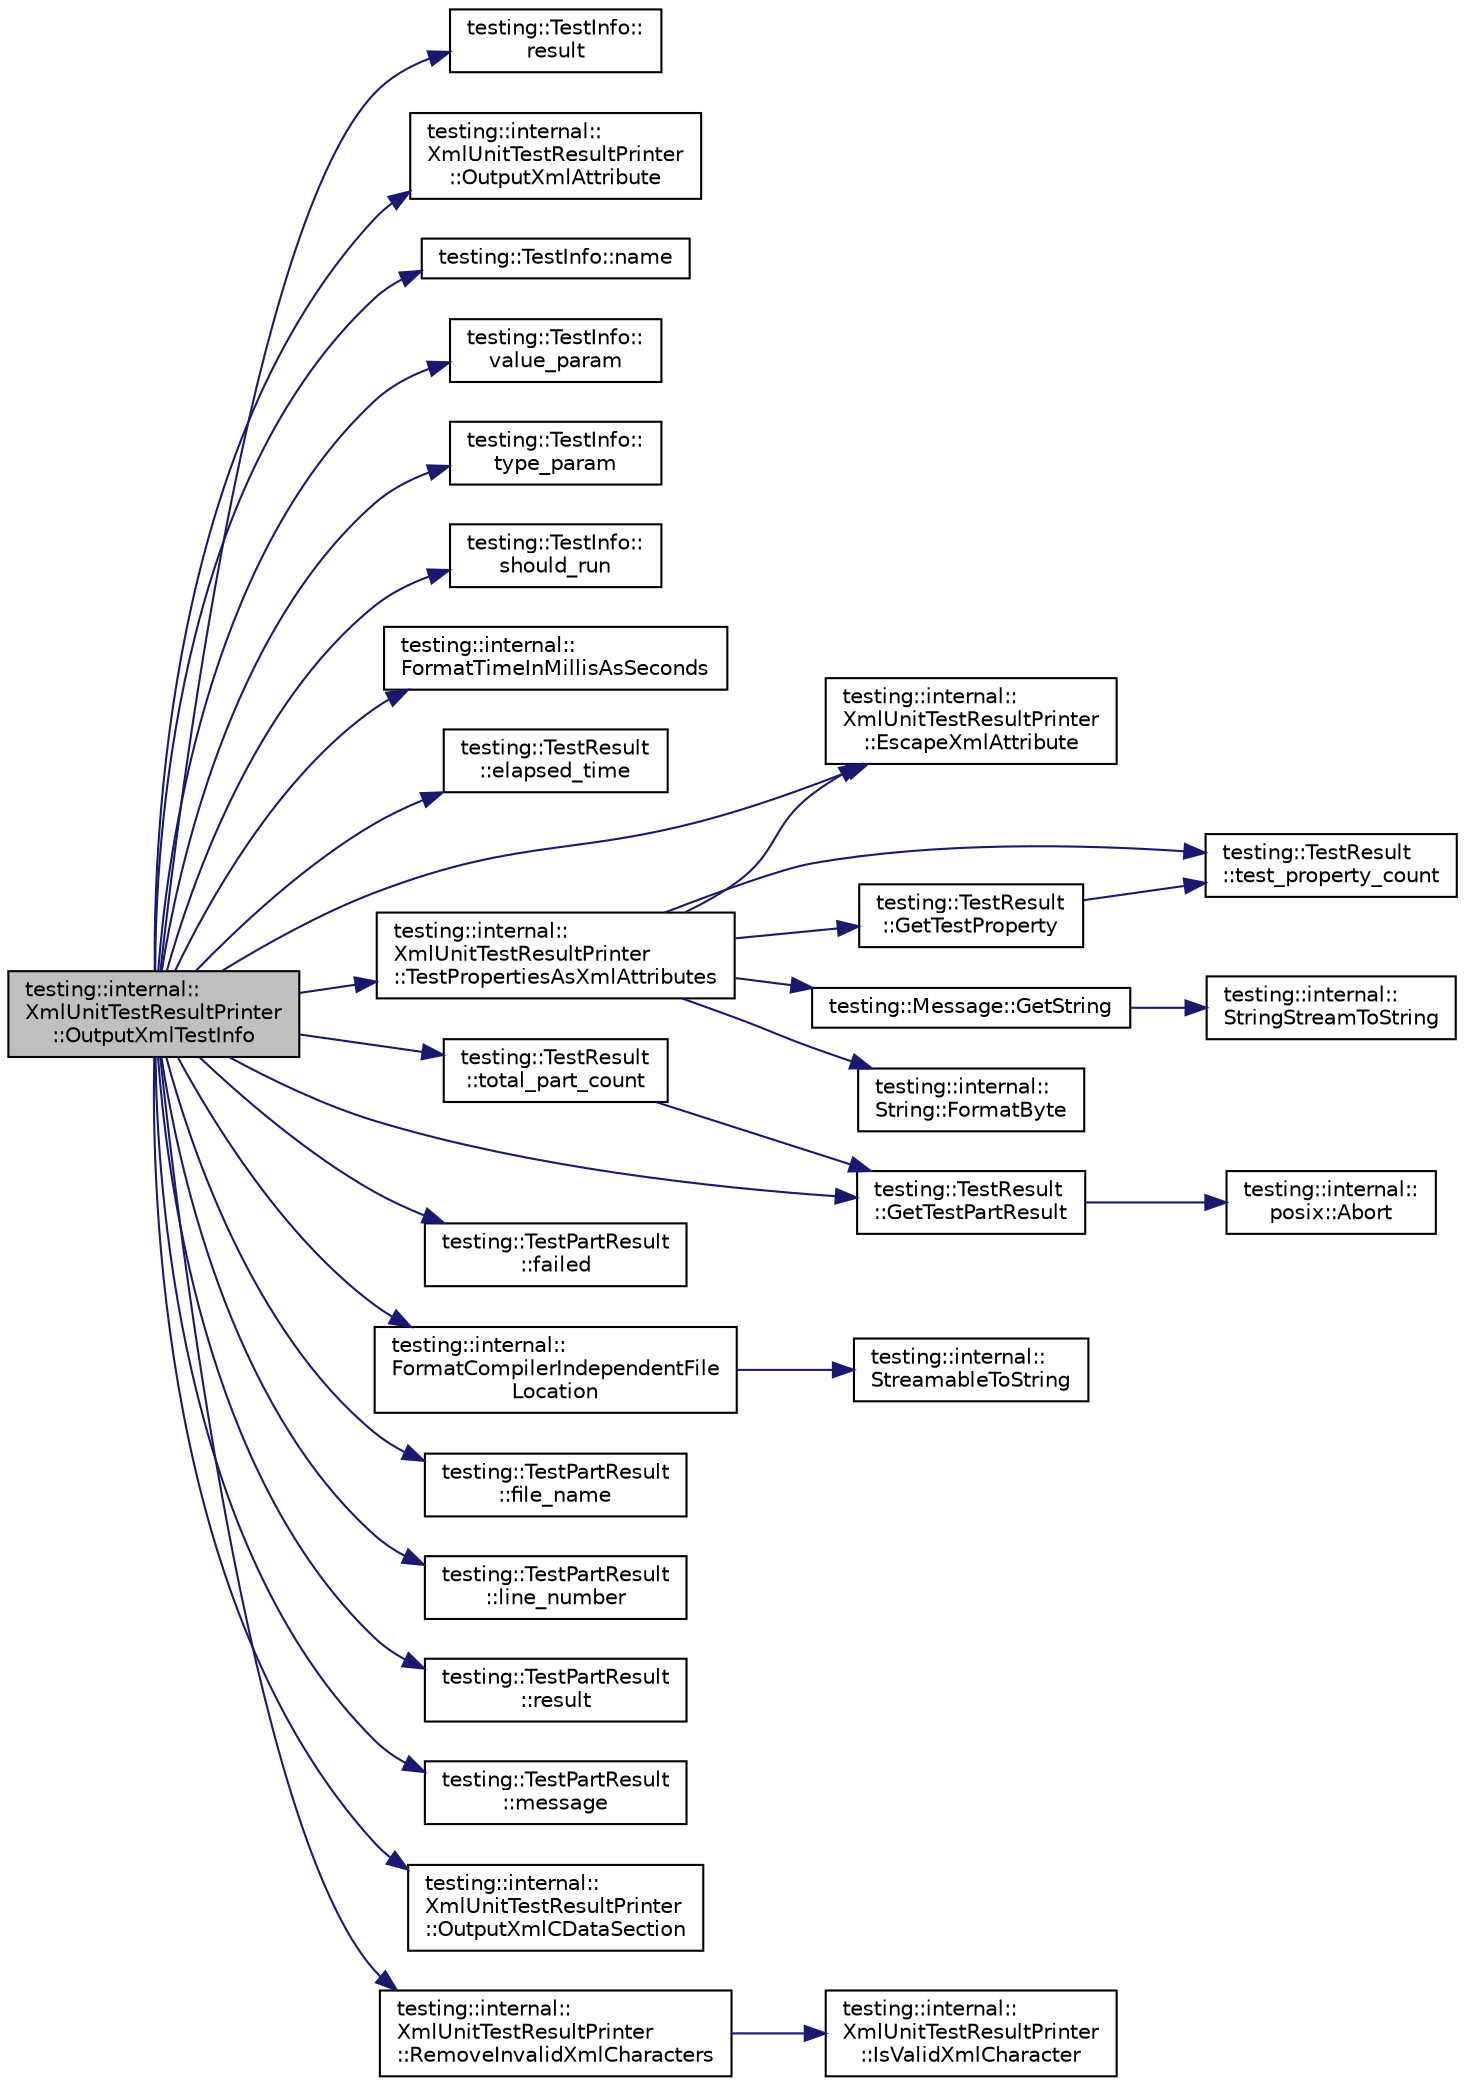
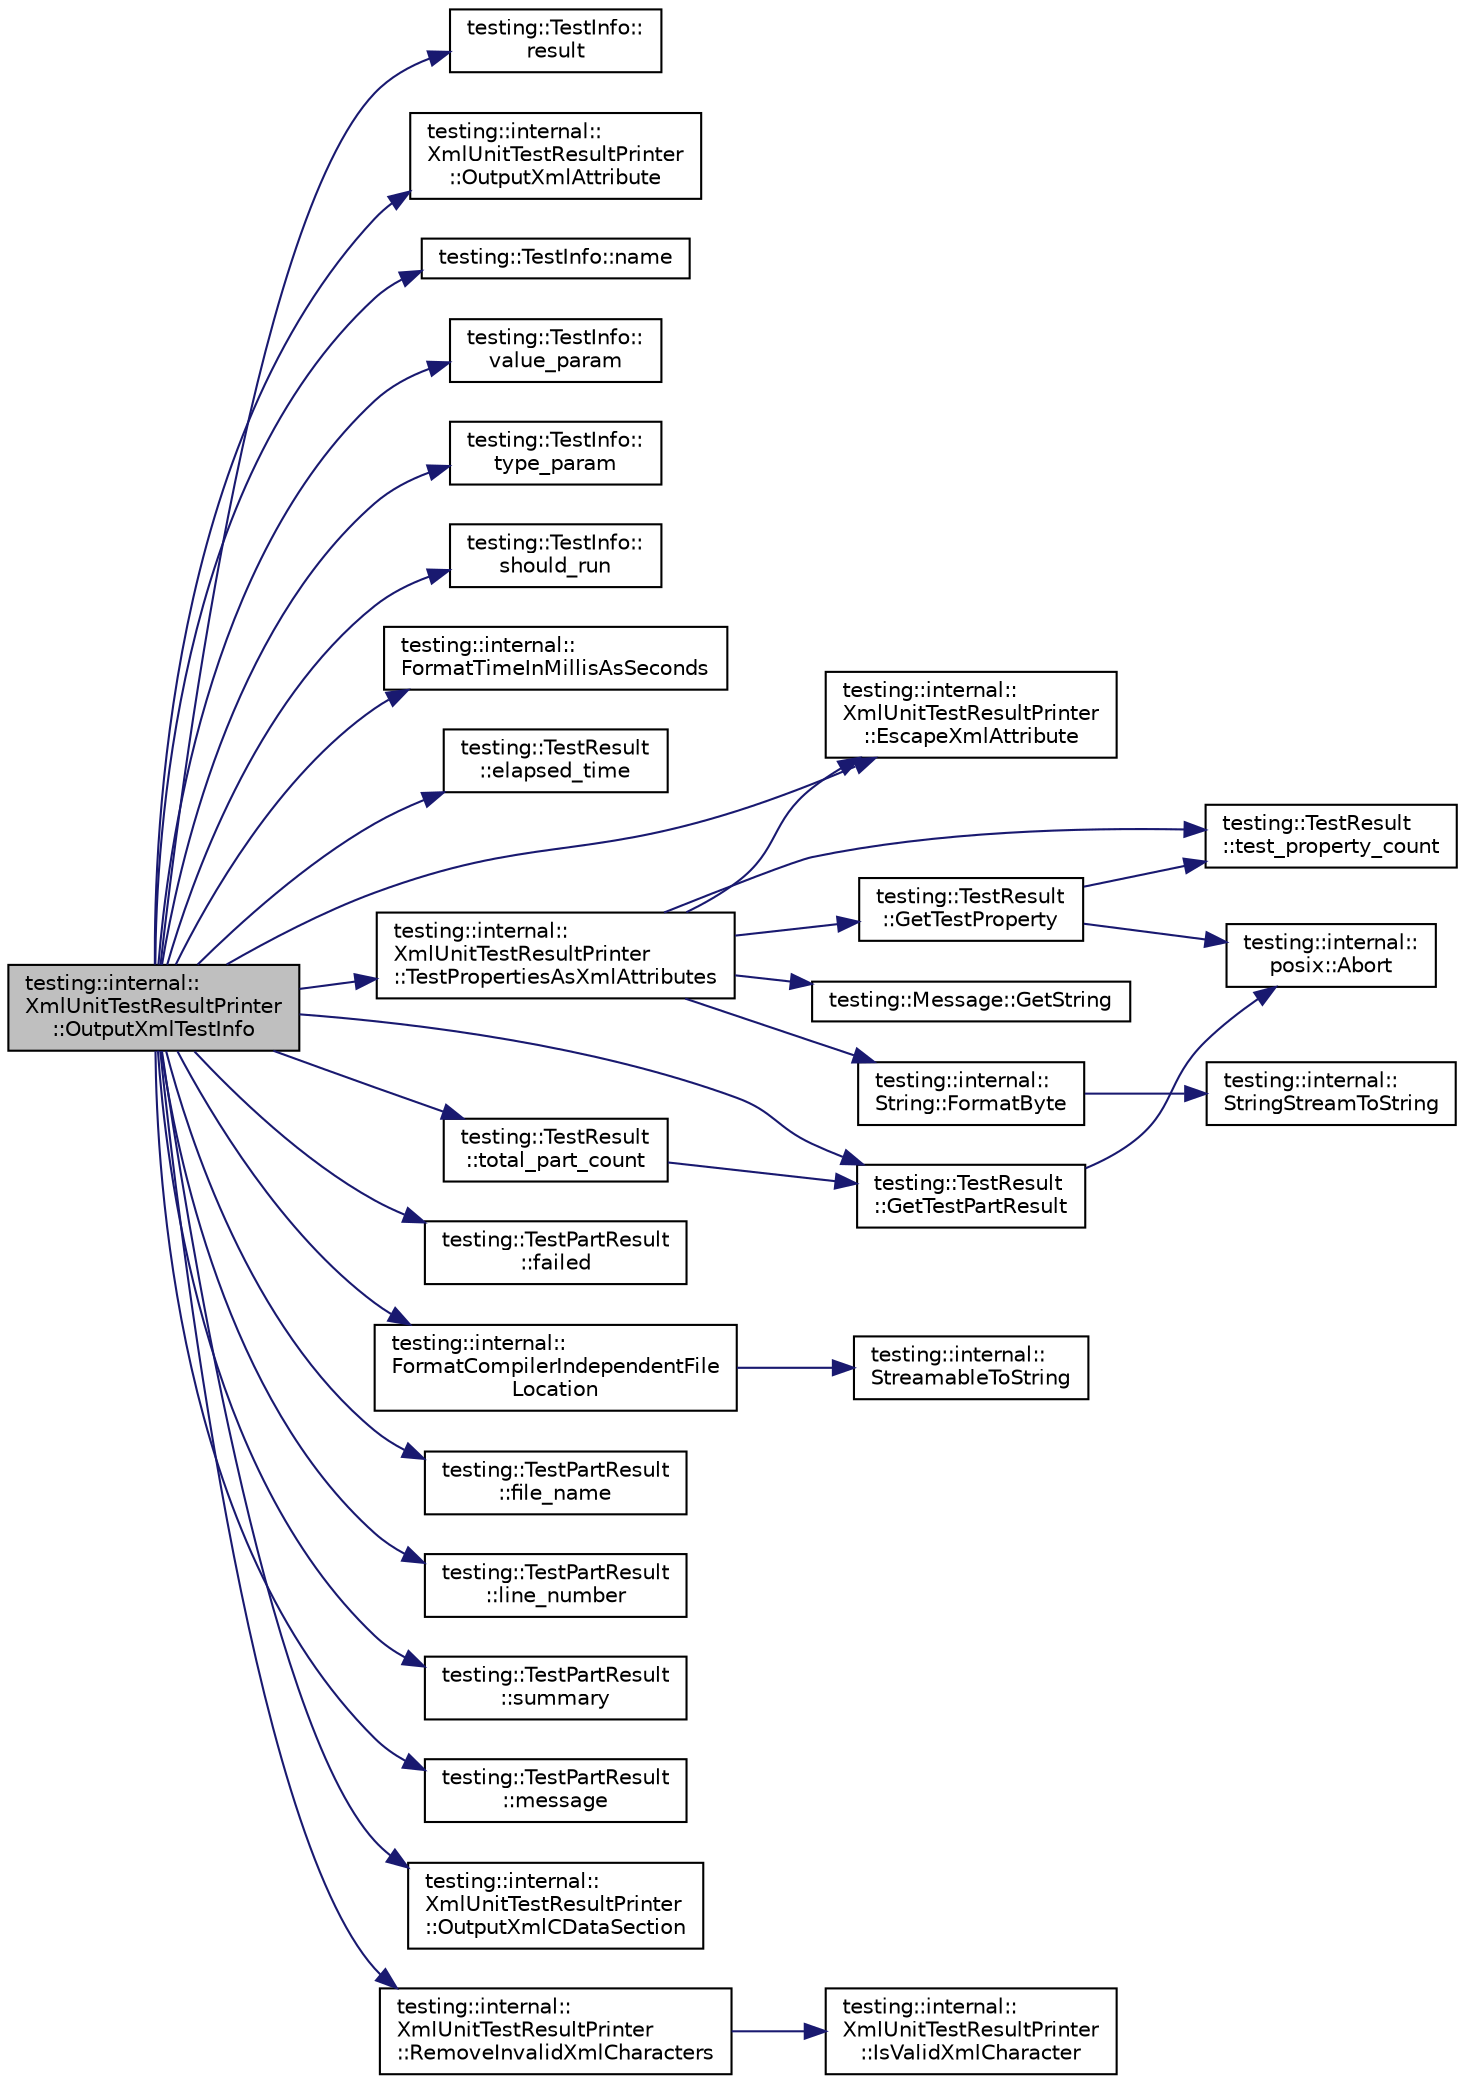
none -> (1145, 932)
(1158, 1008) -> (1135, 1094)
(556, 1690) -> (556, 1688)
